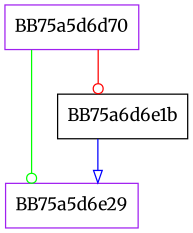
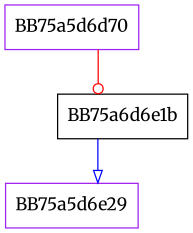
(32, 112) -> none
